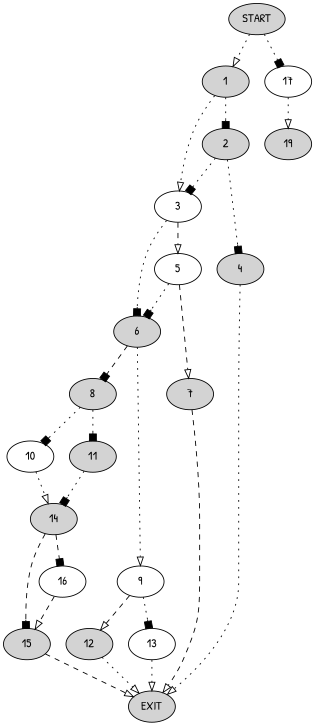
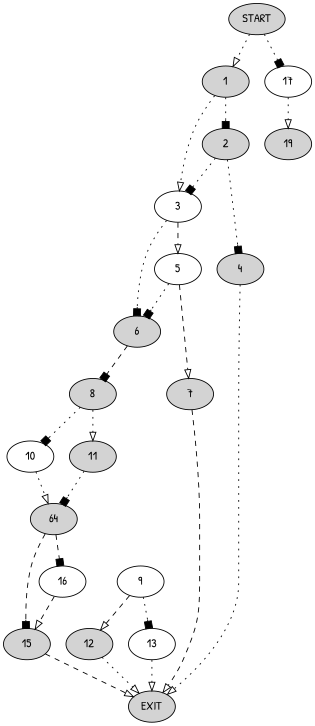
(93, 421) -> (93, 421)
(139, 452) -> none
(54, 519) -> (54, 519)
